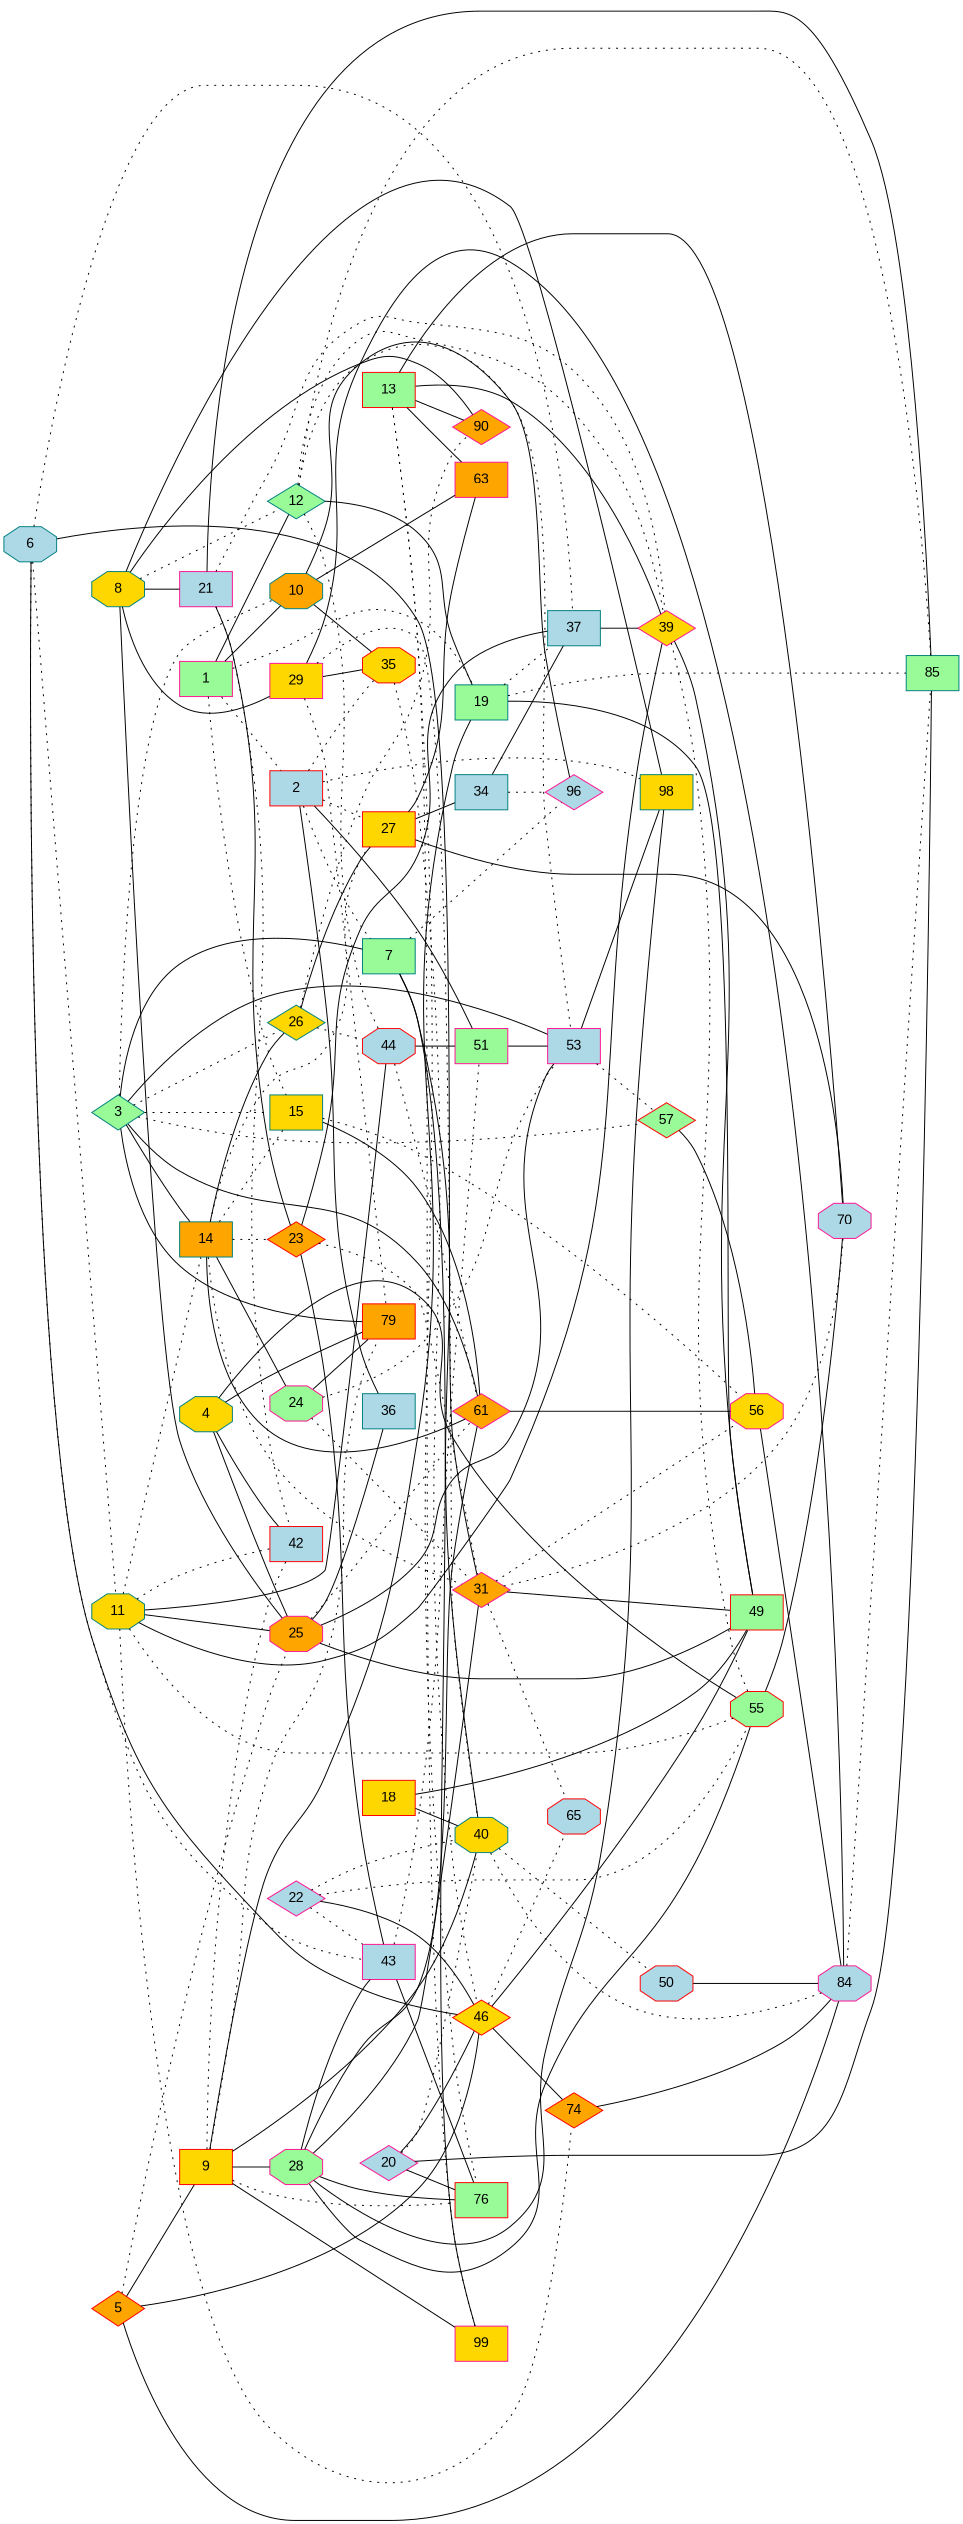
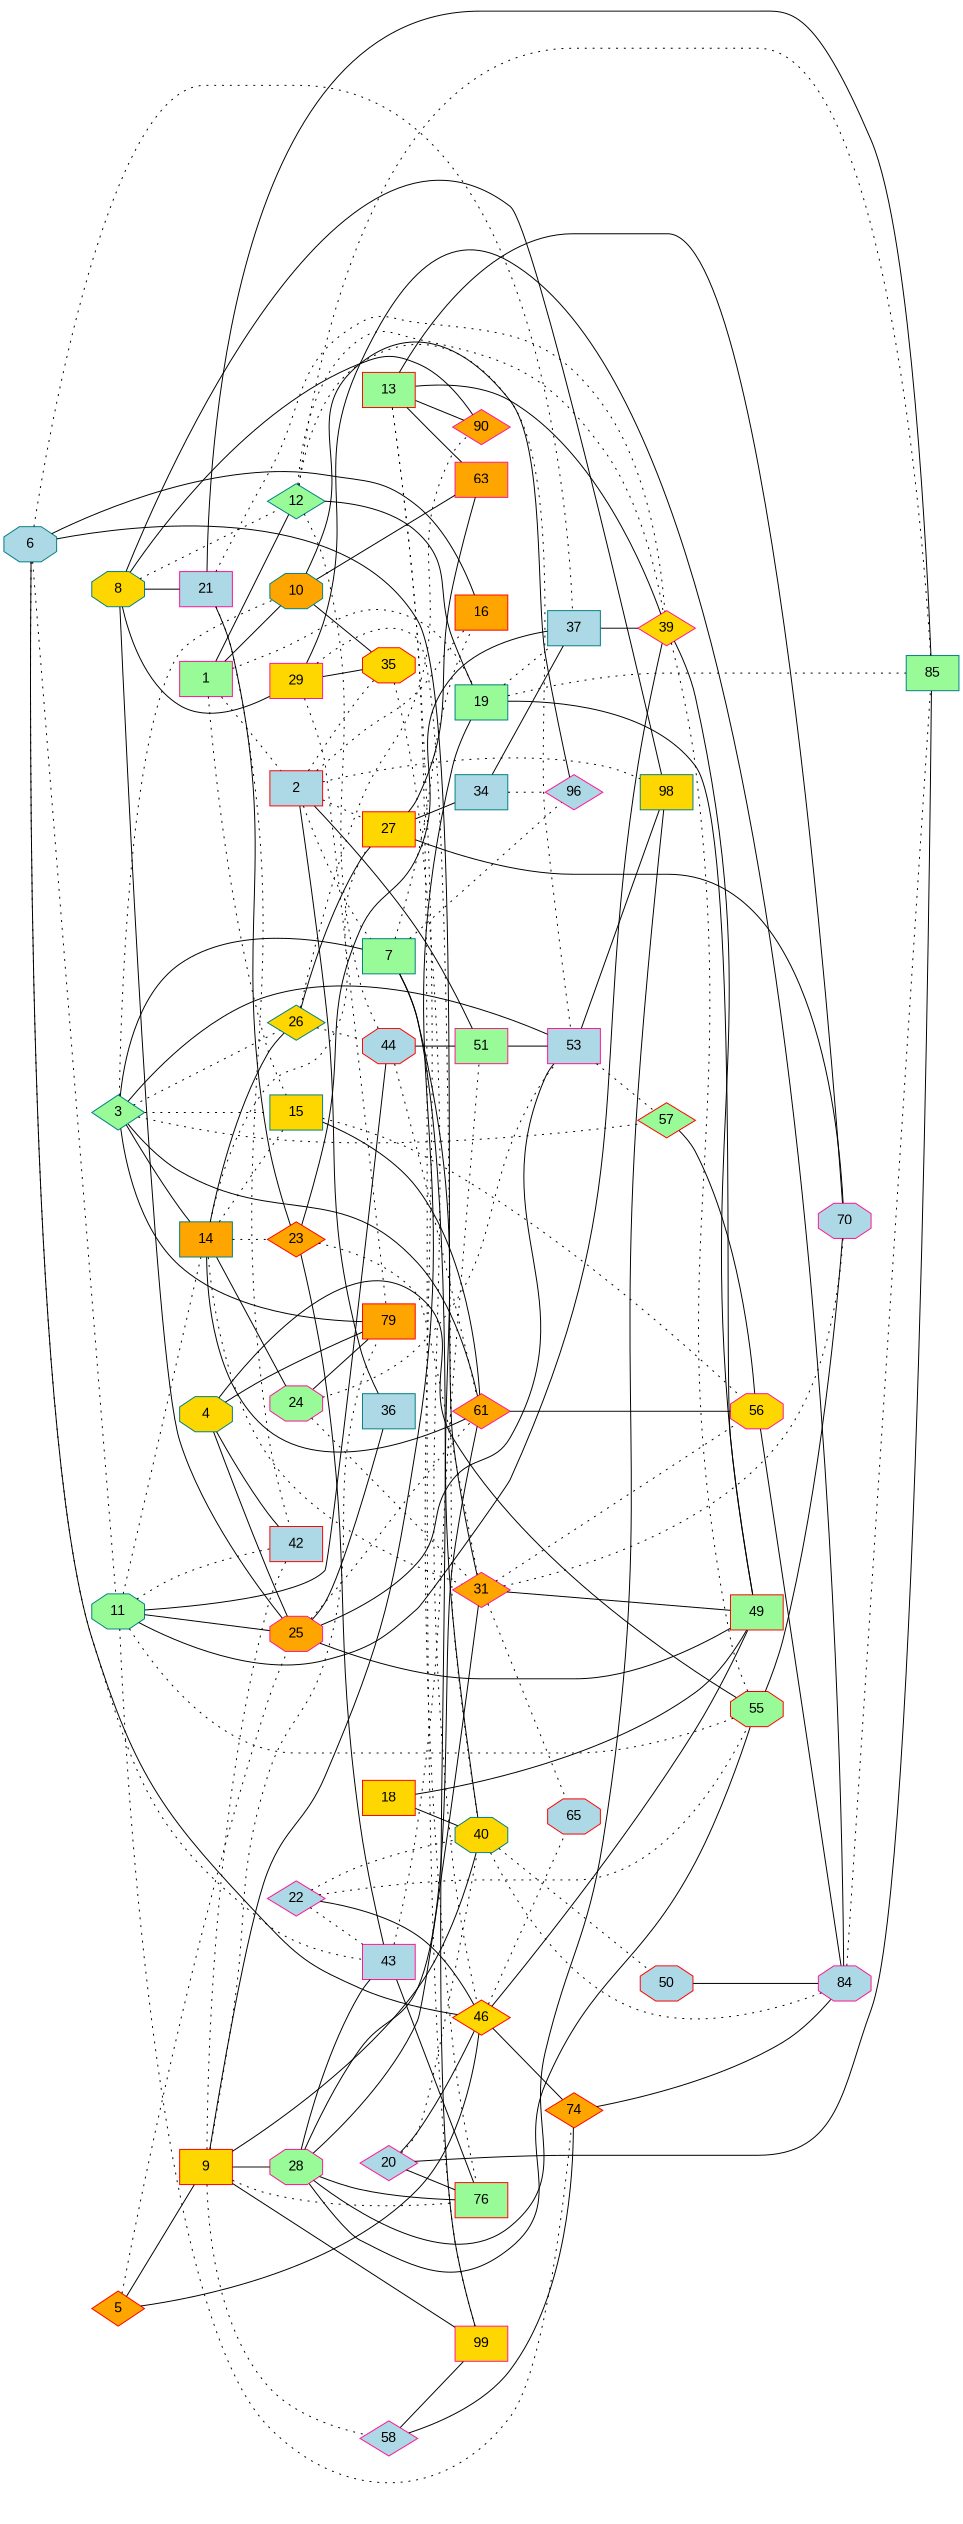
none -> (481, 613)
(118, 1611) -> (118, 1611)
none -> (389, 2438)
(556, 2463) -> none
